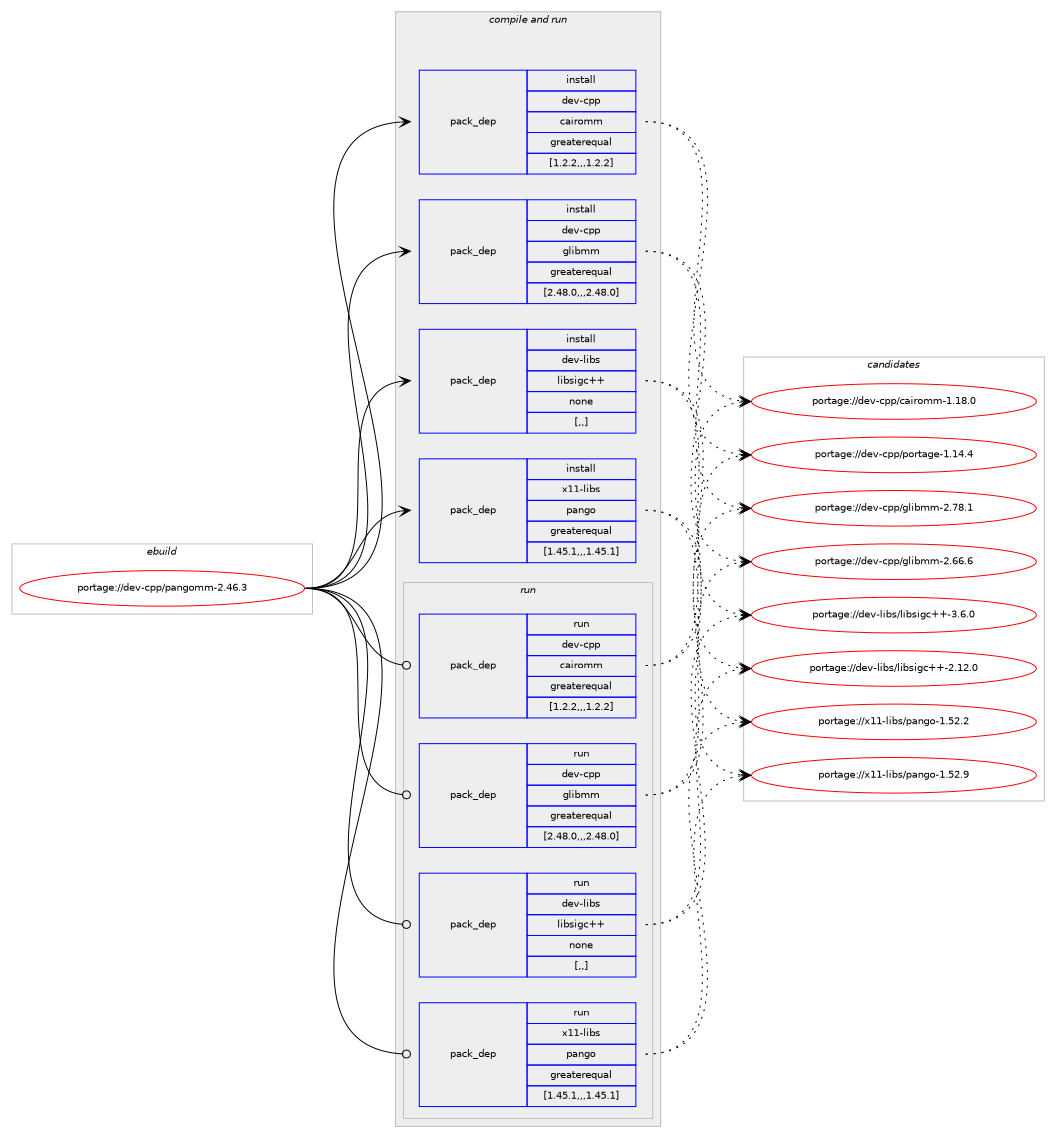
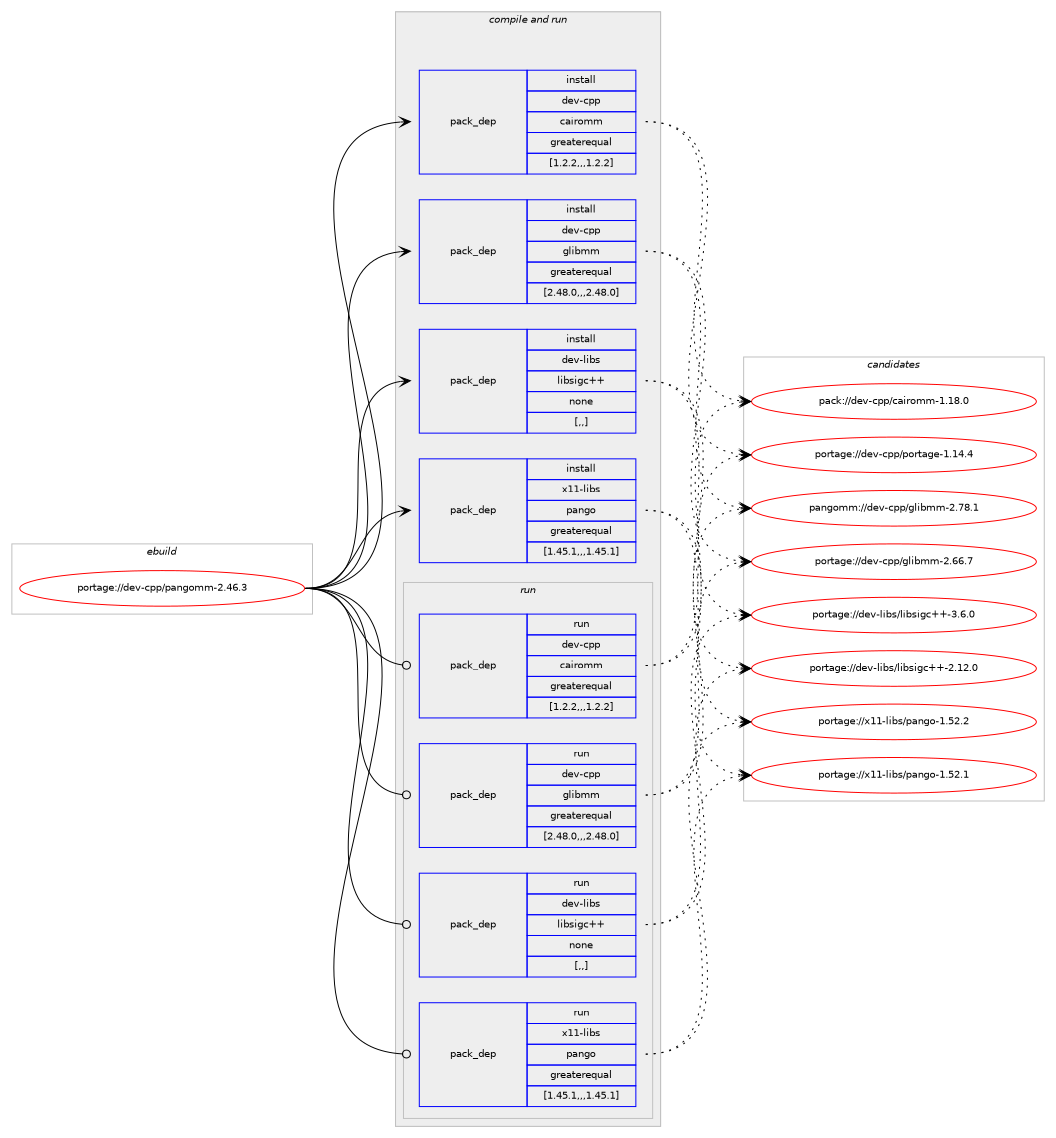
(894, 401) -> (894, 401)
(894, 508) -> (894, 508)
(894, 562) -> (894, 562)
(894, 775) -> (894, 775)
